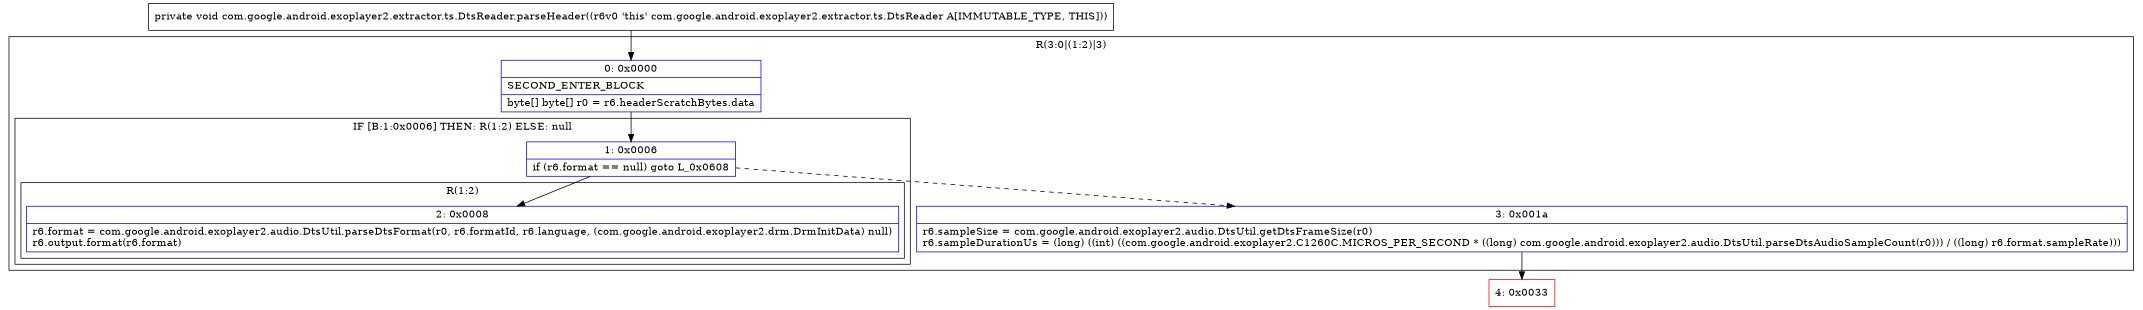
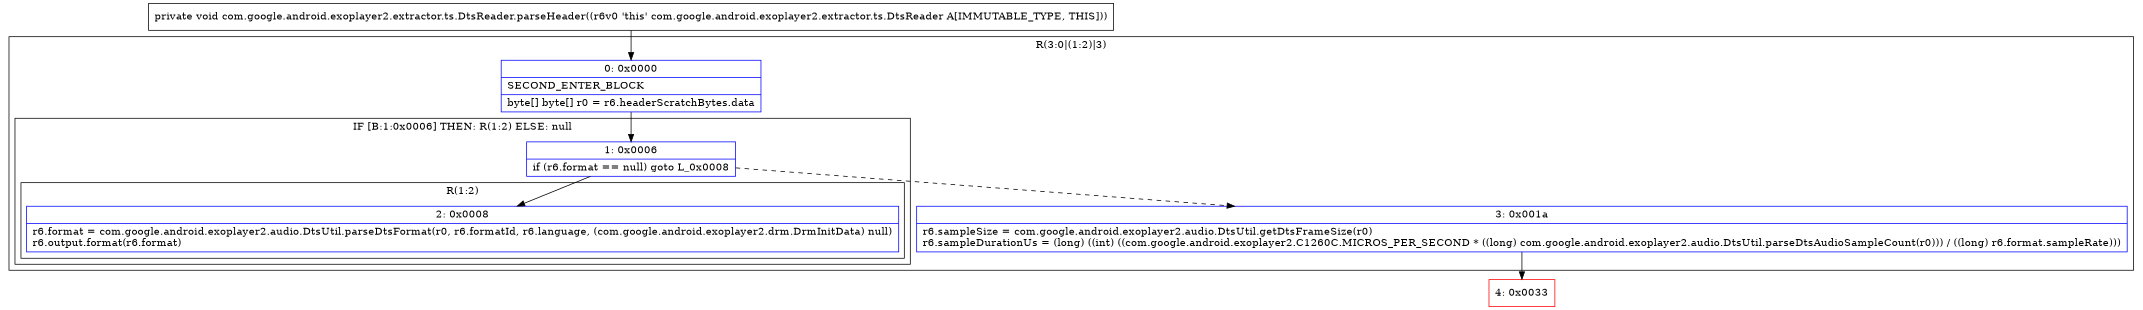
(631, 167) -> (631, 167)
